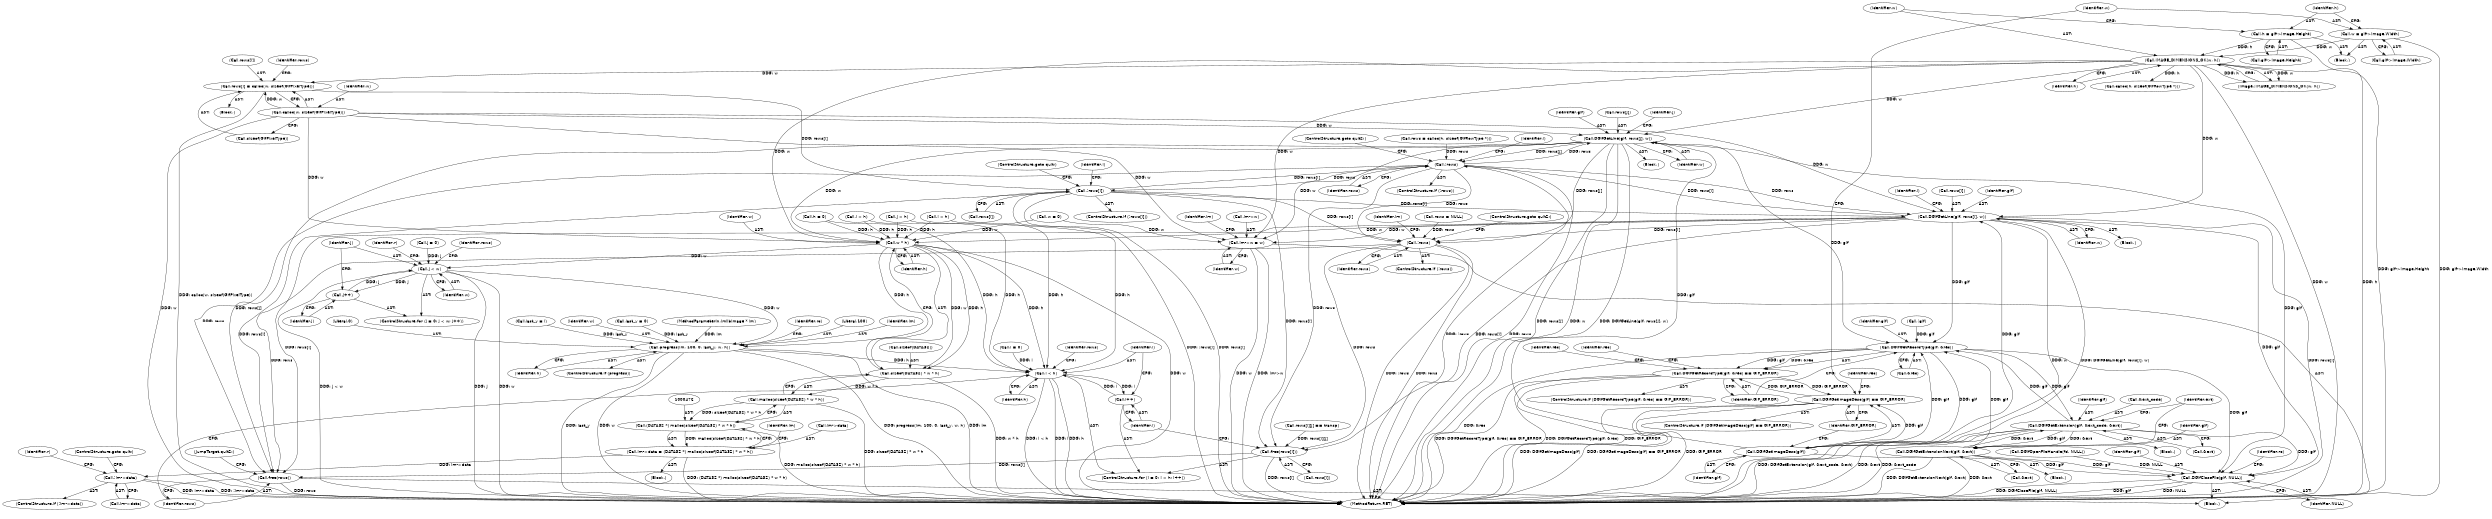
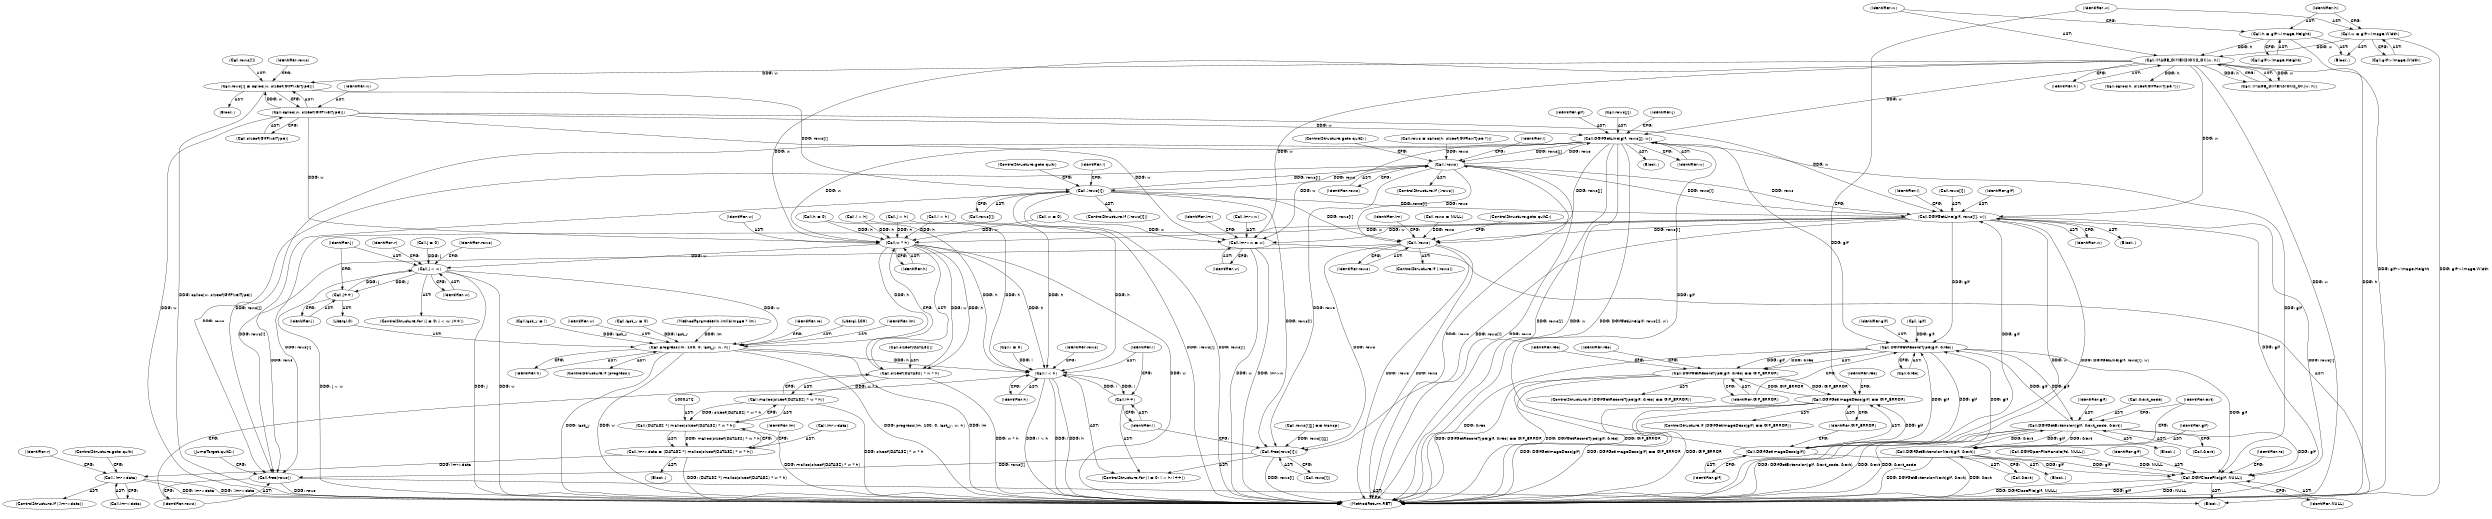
(2279, 86) -> (2279, 86)
(198, 113) -> (270, 124)
(379, 307) -> (343, 307)
